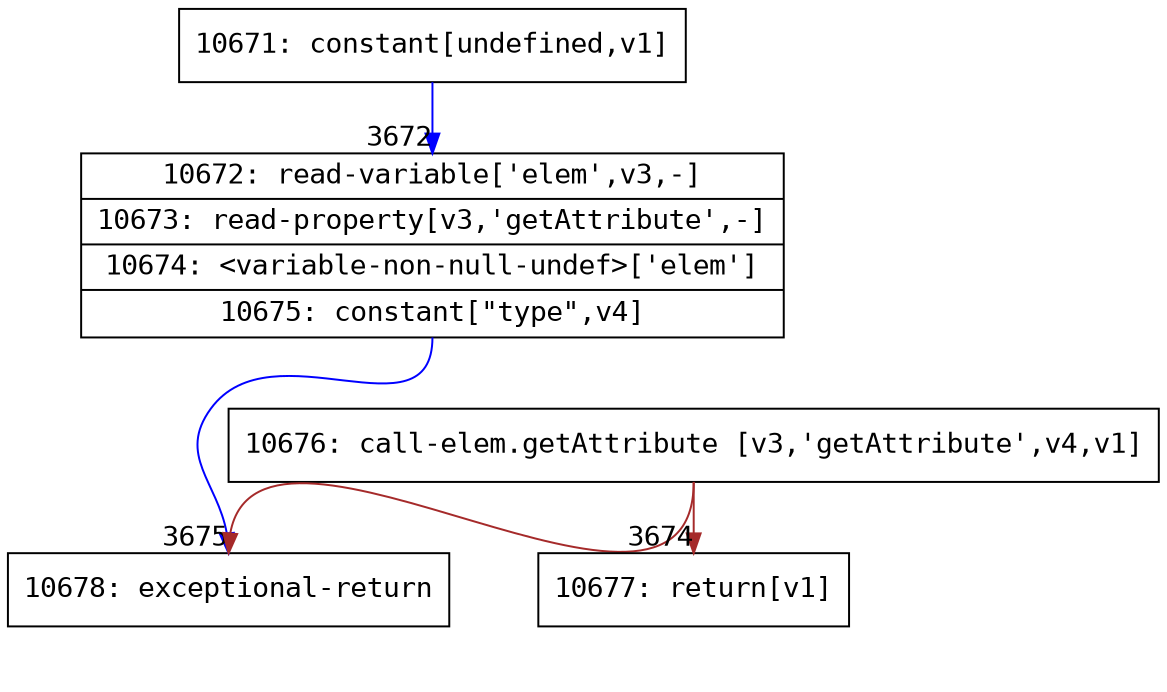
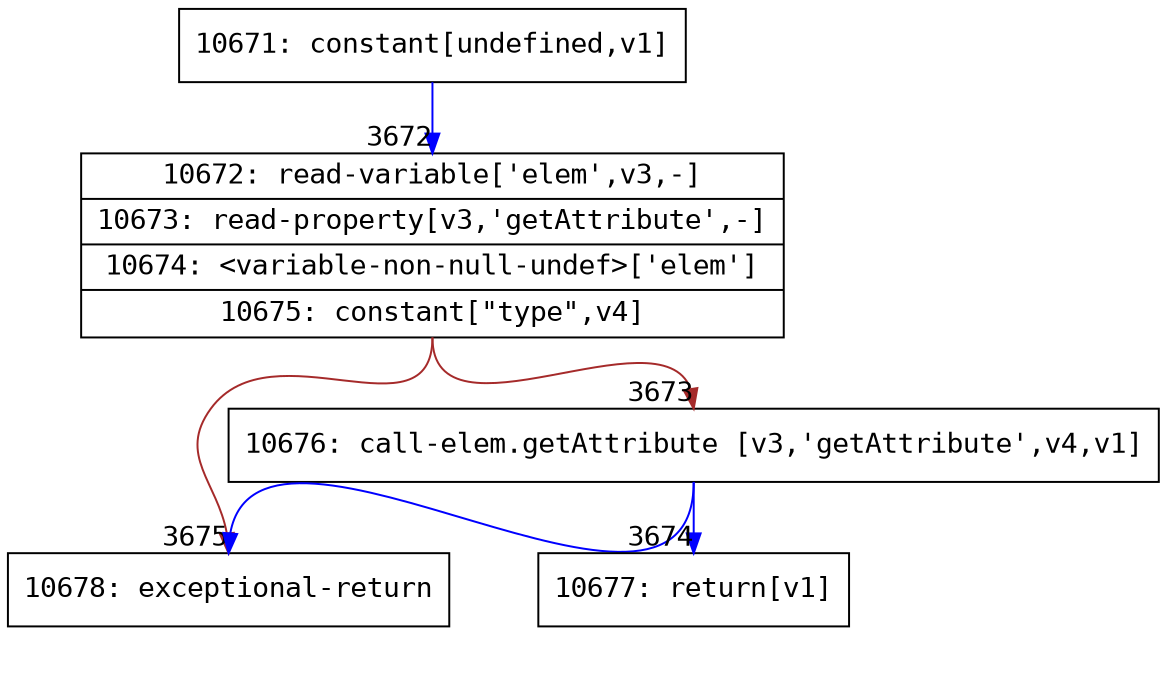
none -> (553, 375)
(265, 379) -> (265, 379)
(694, 519) -> (694, 519)
(471, 520) -> (471, 520)
